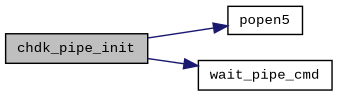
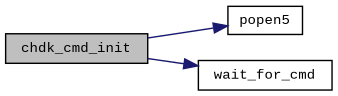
(77, 49) -> (77, 49)
(265, 75) -> (265, 75)
